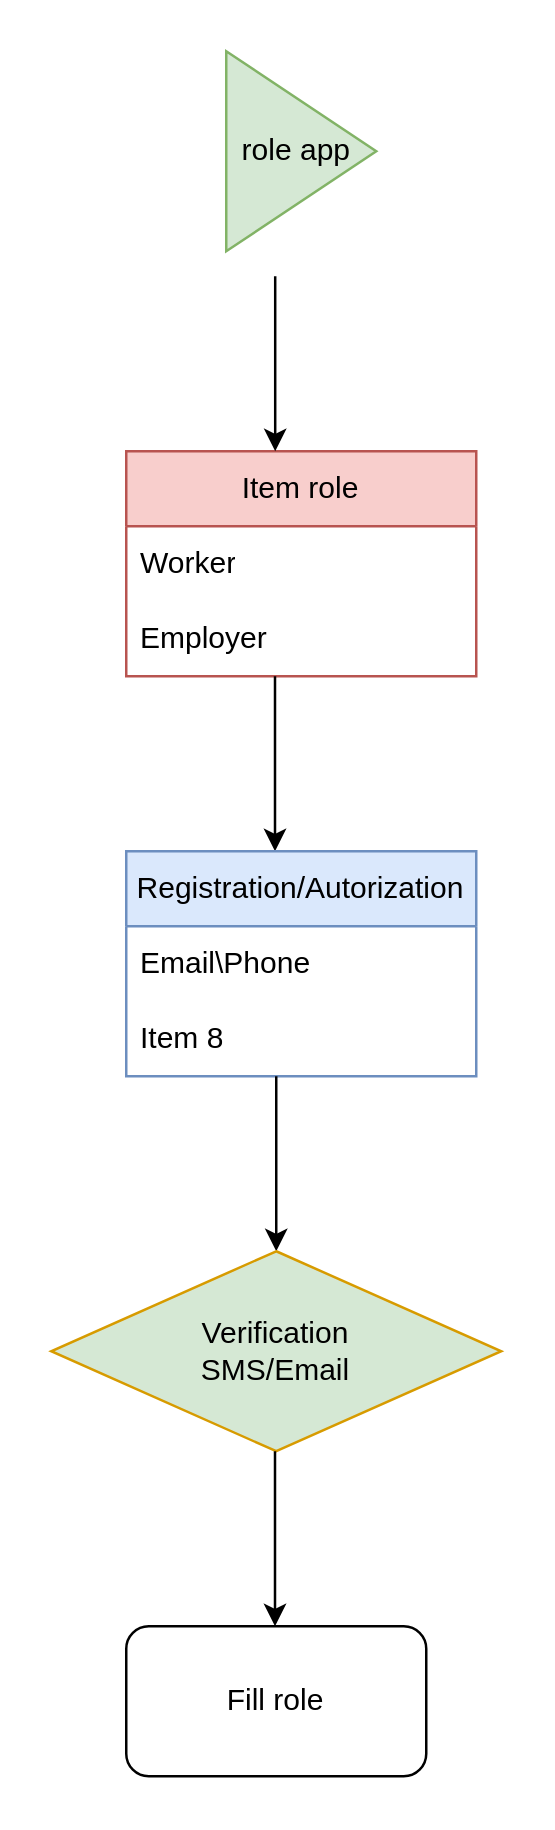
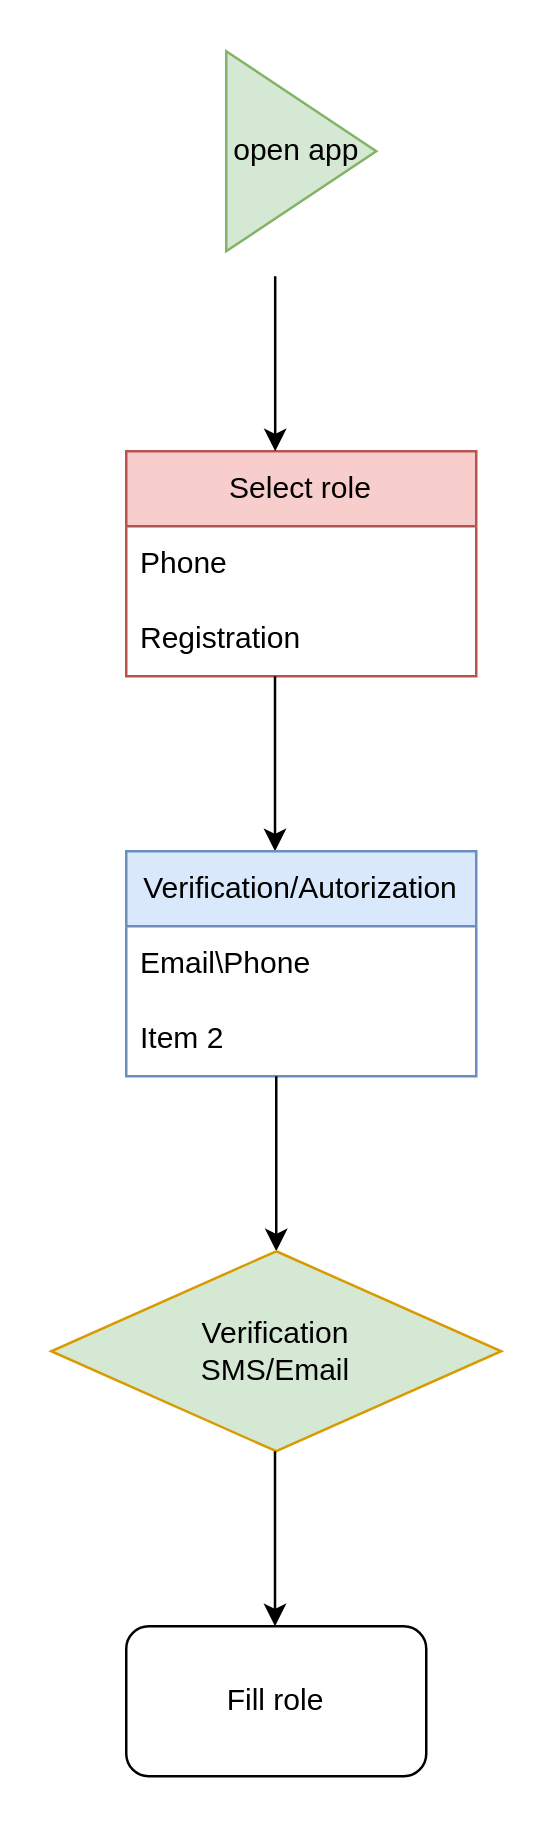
(301, 151) -> (301, 151)
(301, 489) -> (301, 489)
(192, 564) -> (183, 564)
(205, 639) -> (234, 639)
(301, 889) -> (301, 889)
(188, 1039) -> (188, 1039)
